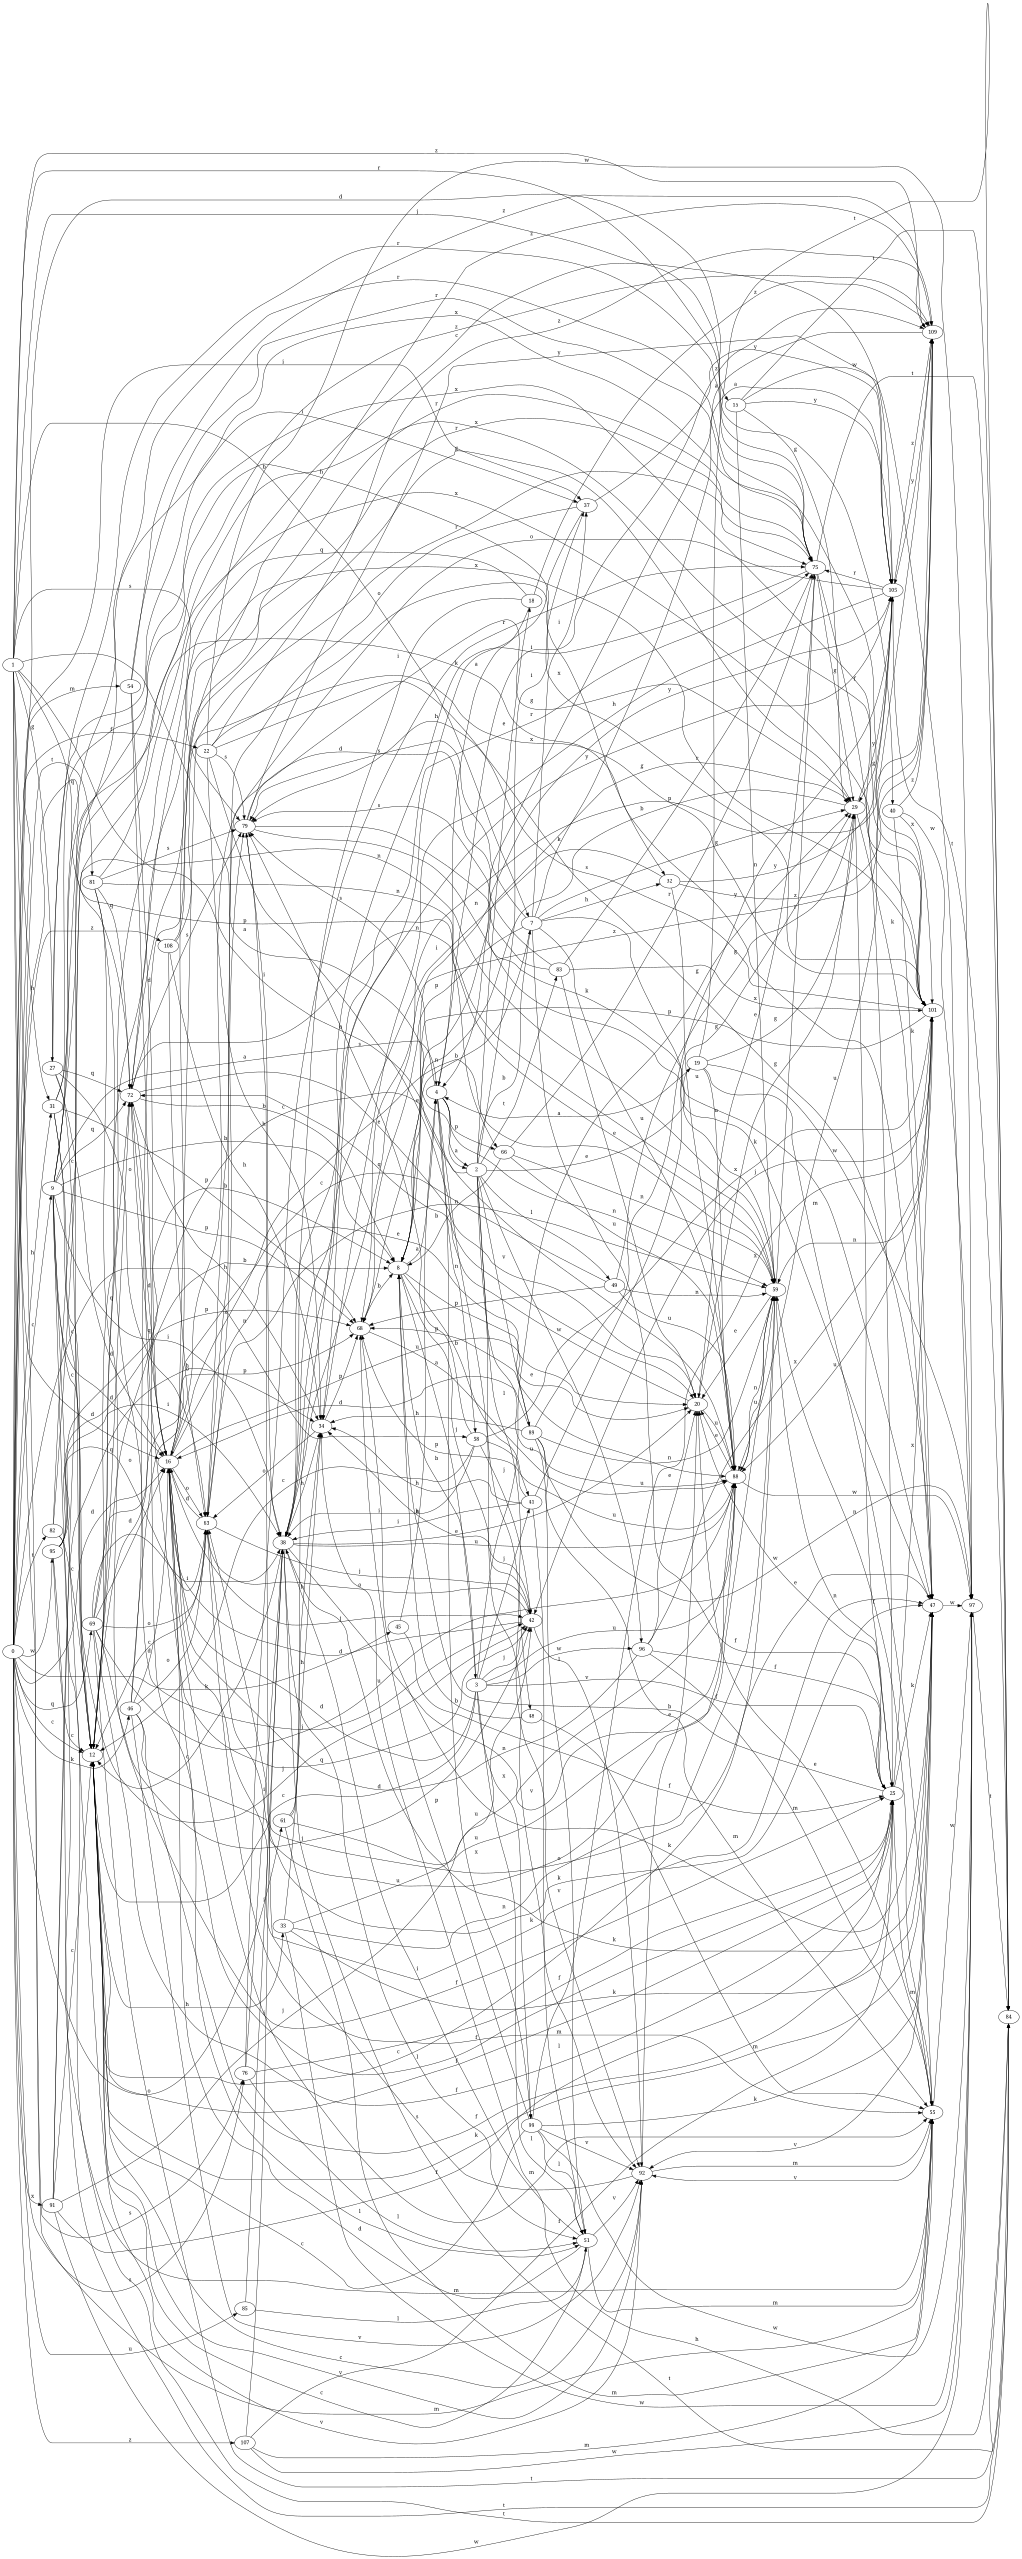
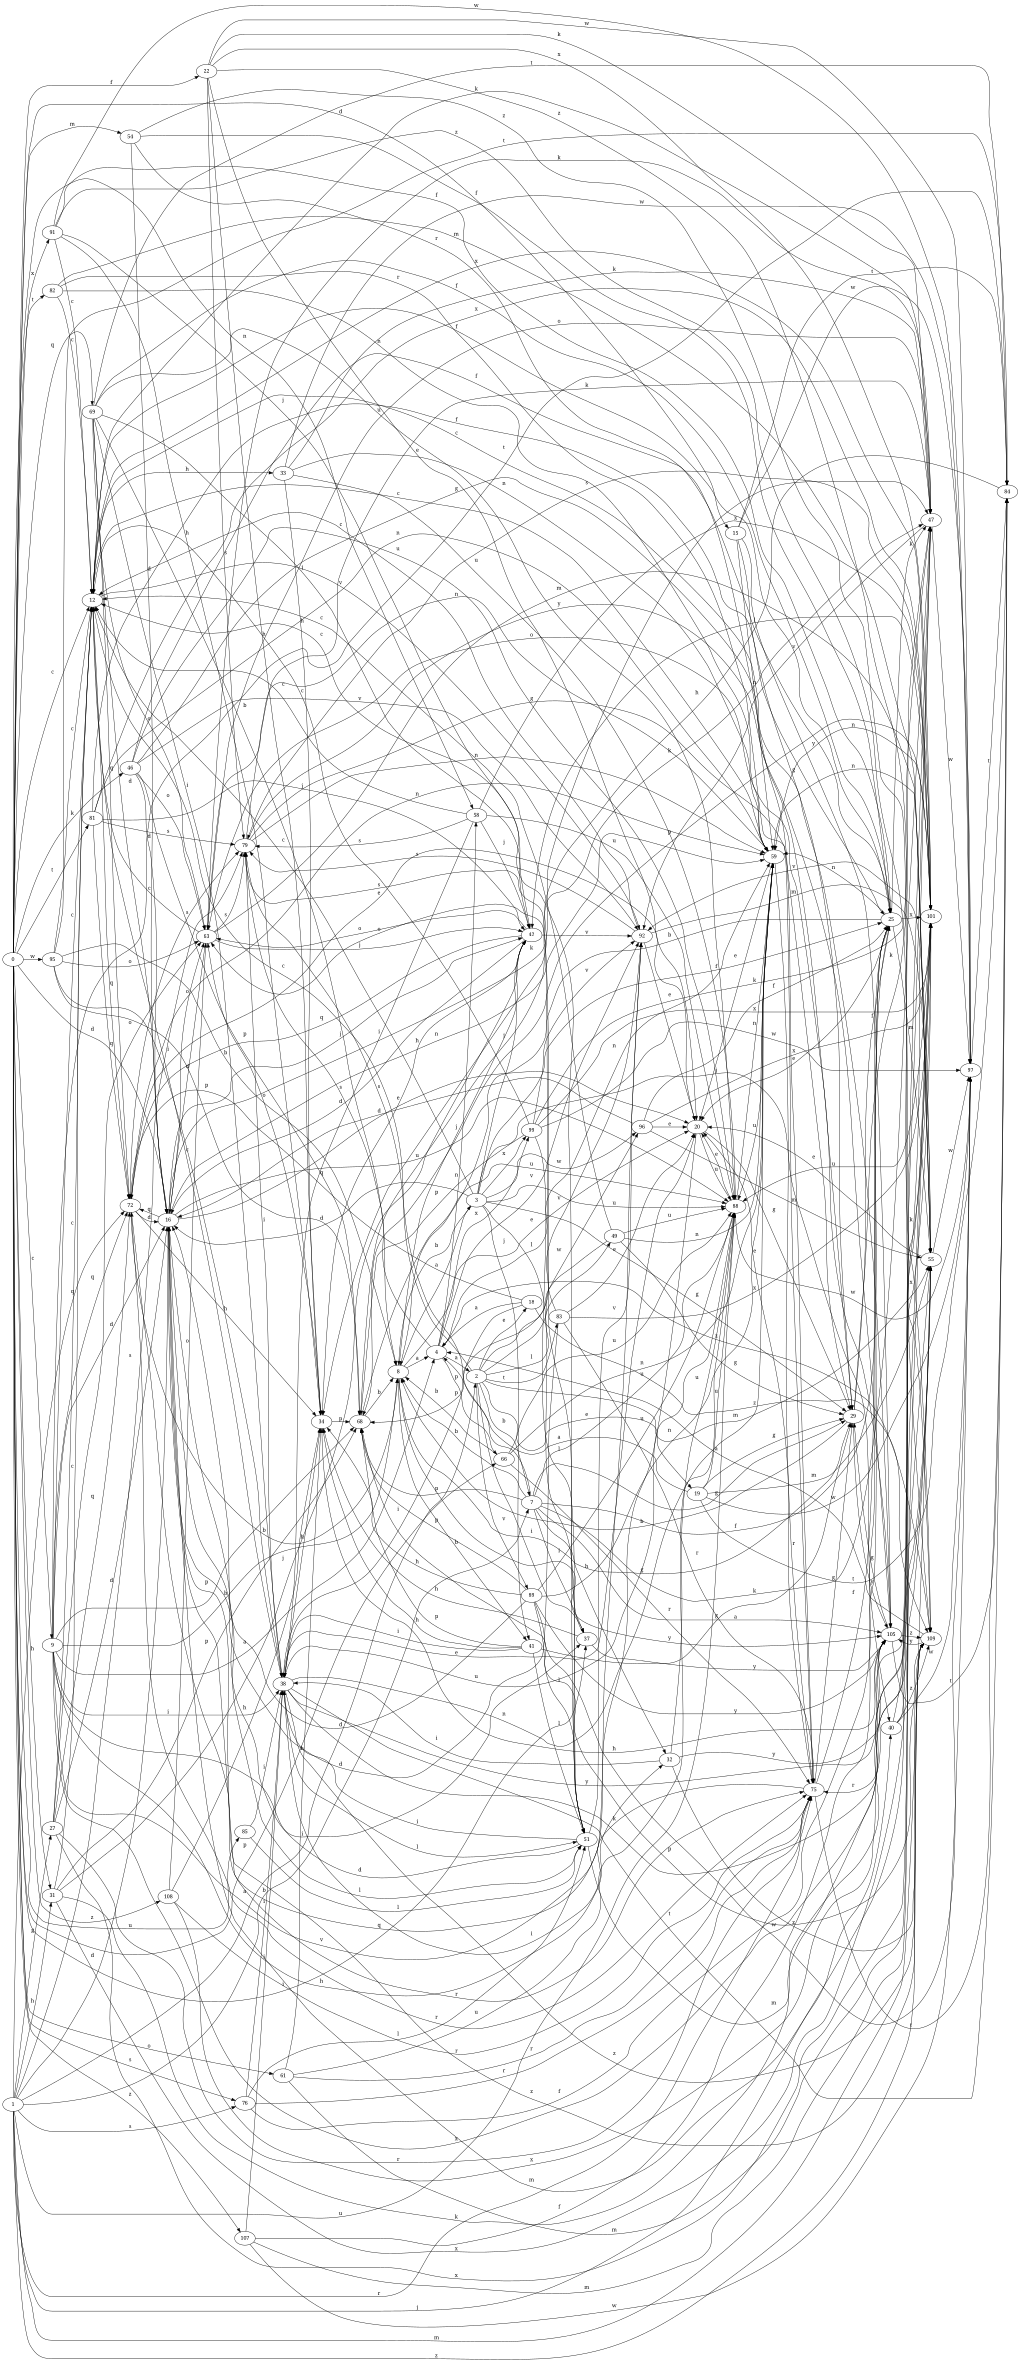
(877, 875) -> none
none -> (806, 1231)
(398, 1627) -> none
(532, 1716) -> none
